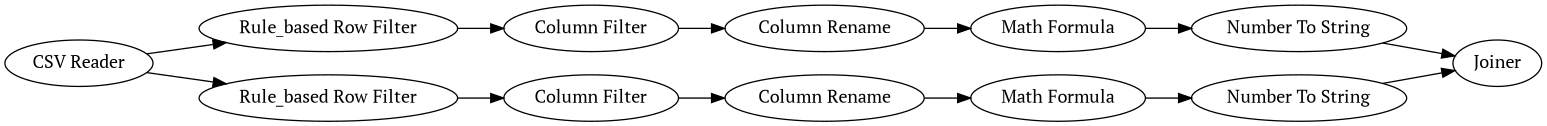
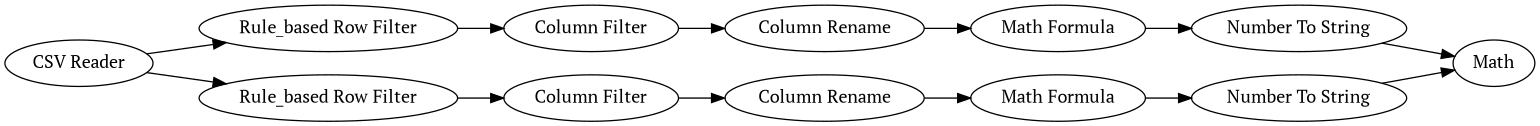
(1497, 63) -> (1494, 63)
